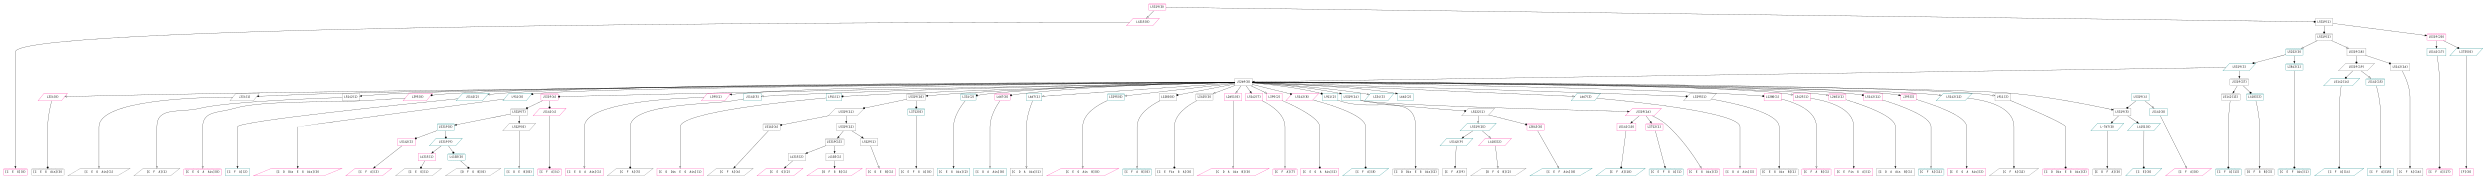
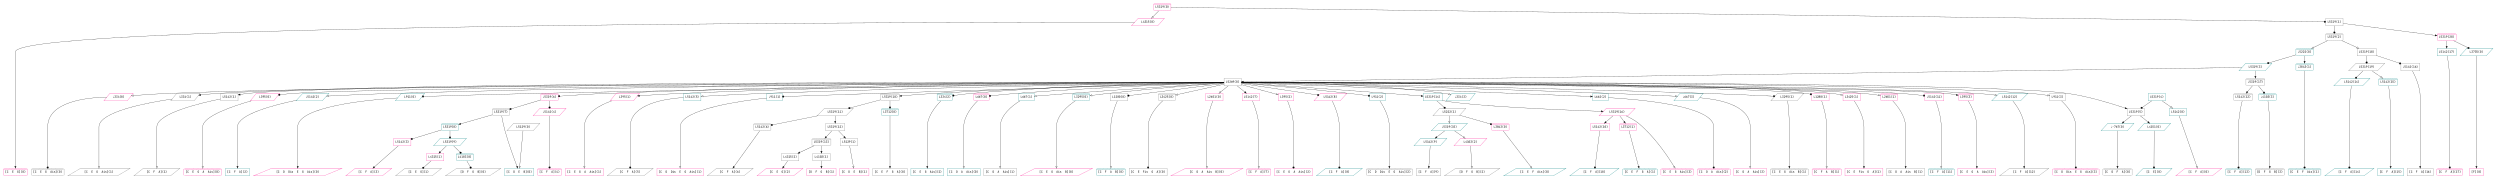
(519, 119) -> (508, 141)
(835, 172) -> (821, 172)
none -> (1714, 172)
